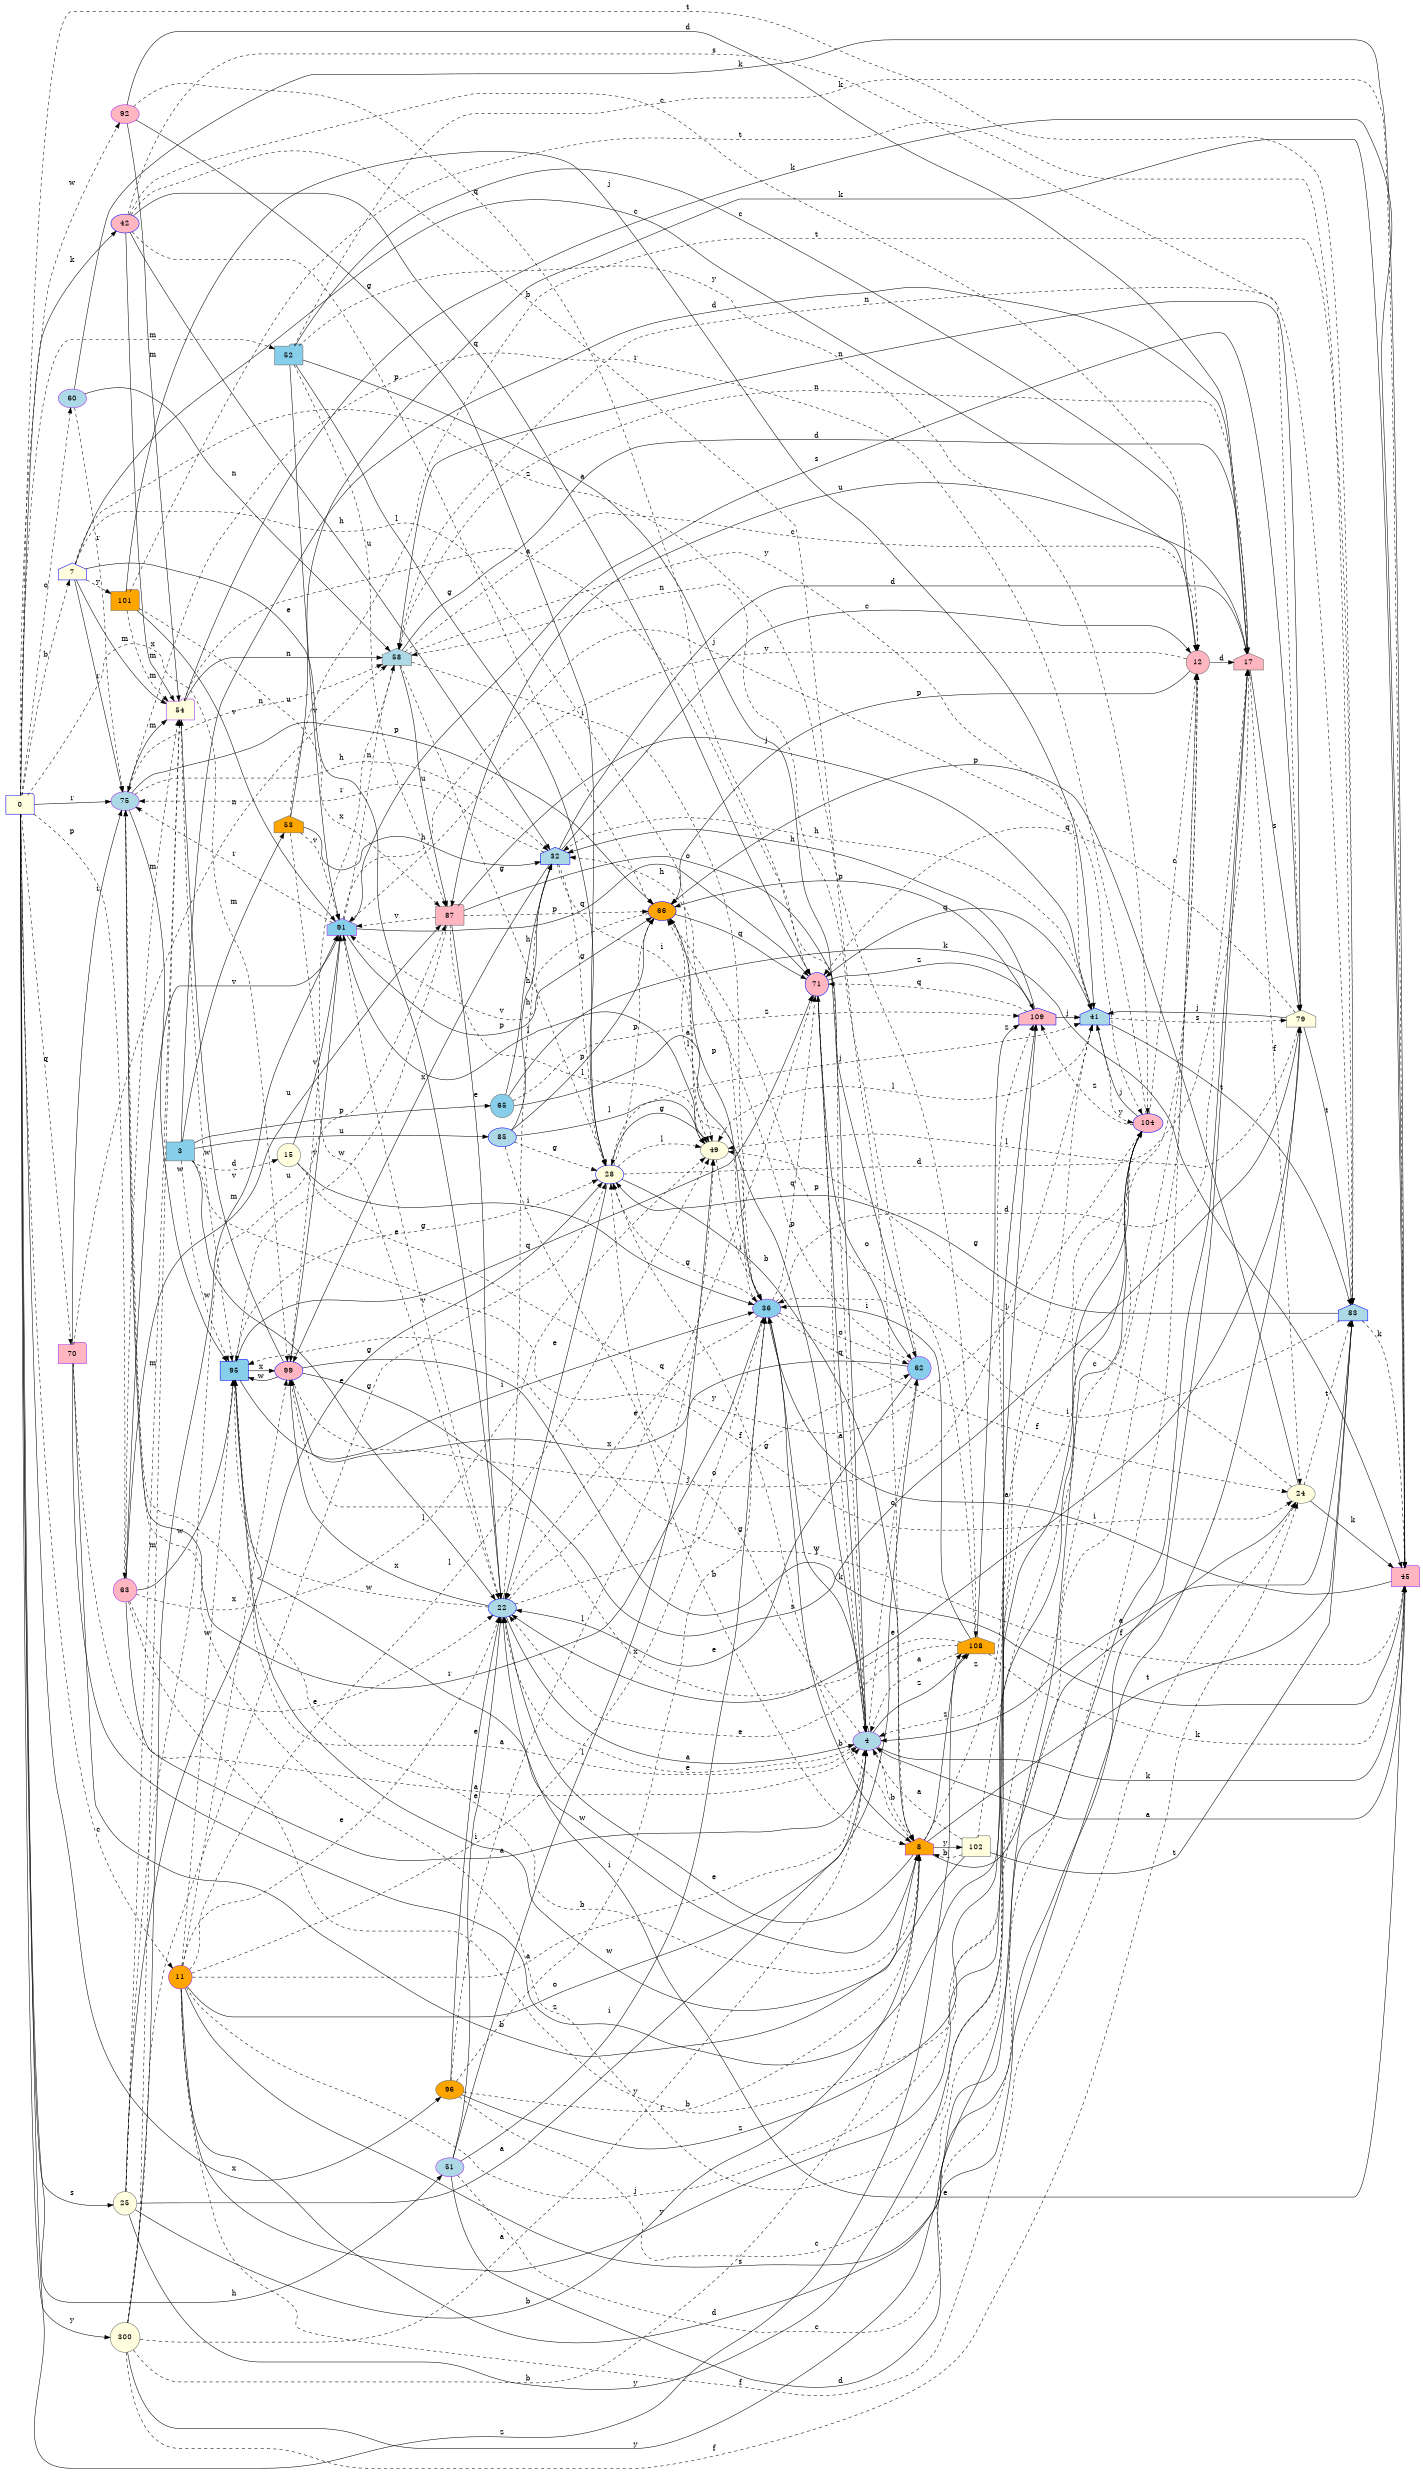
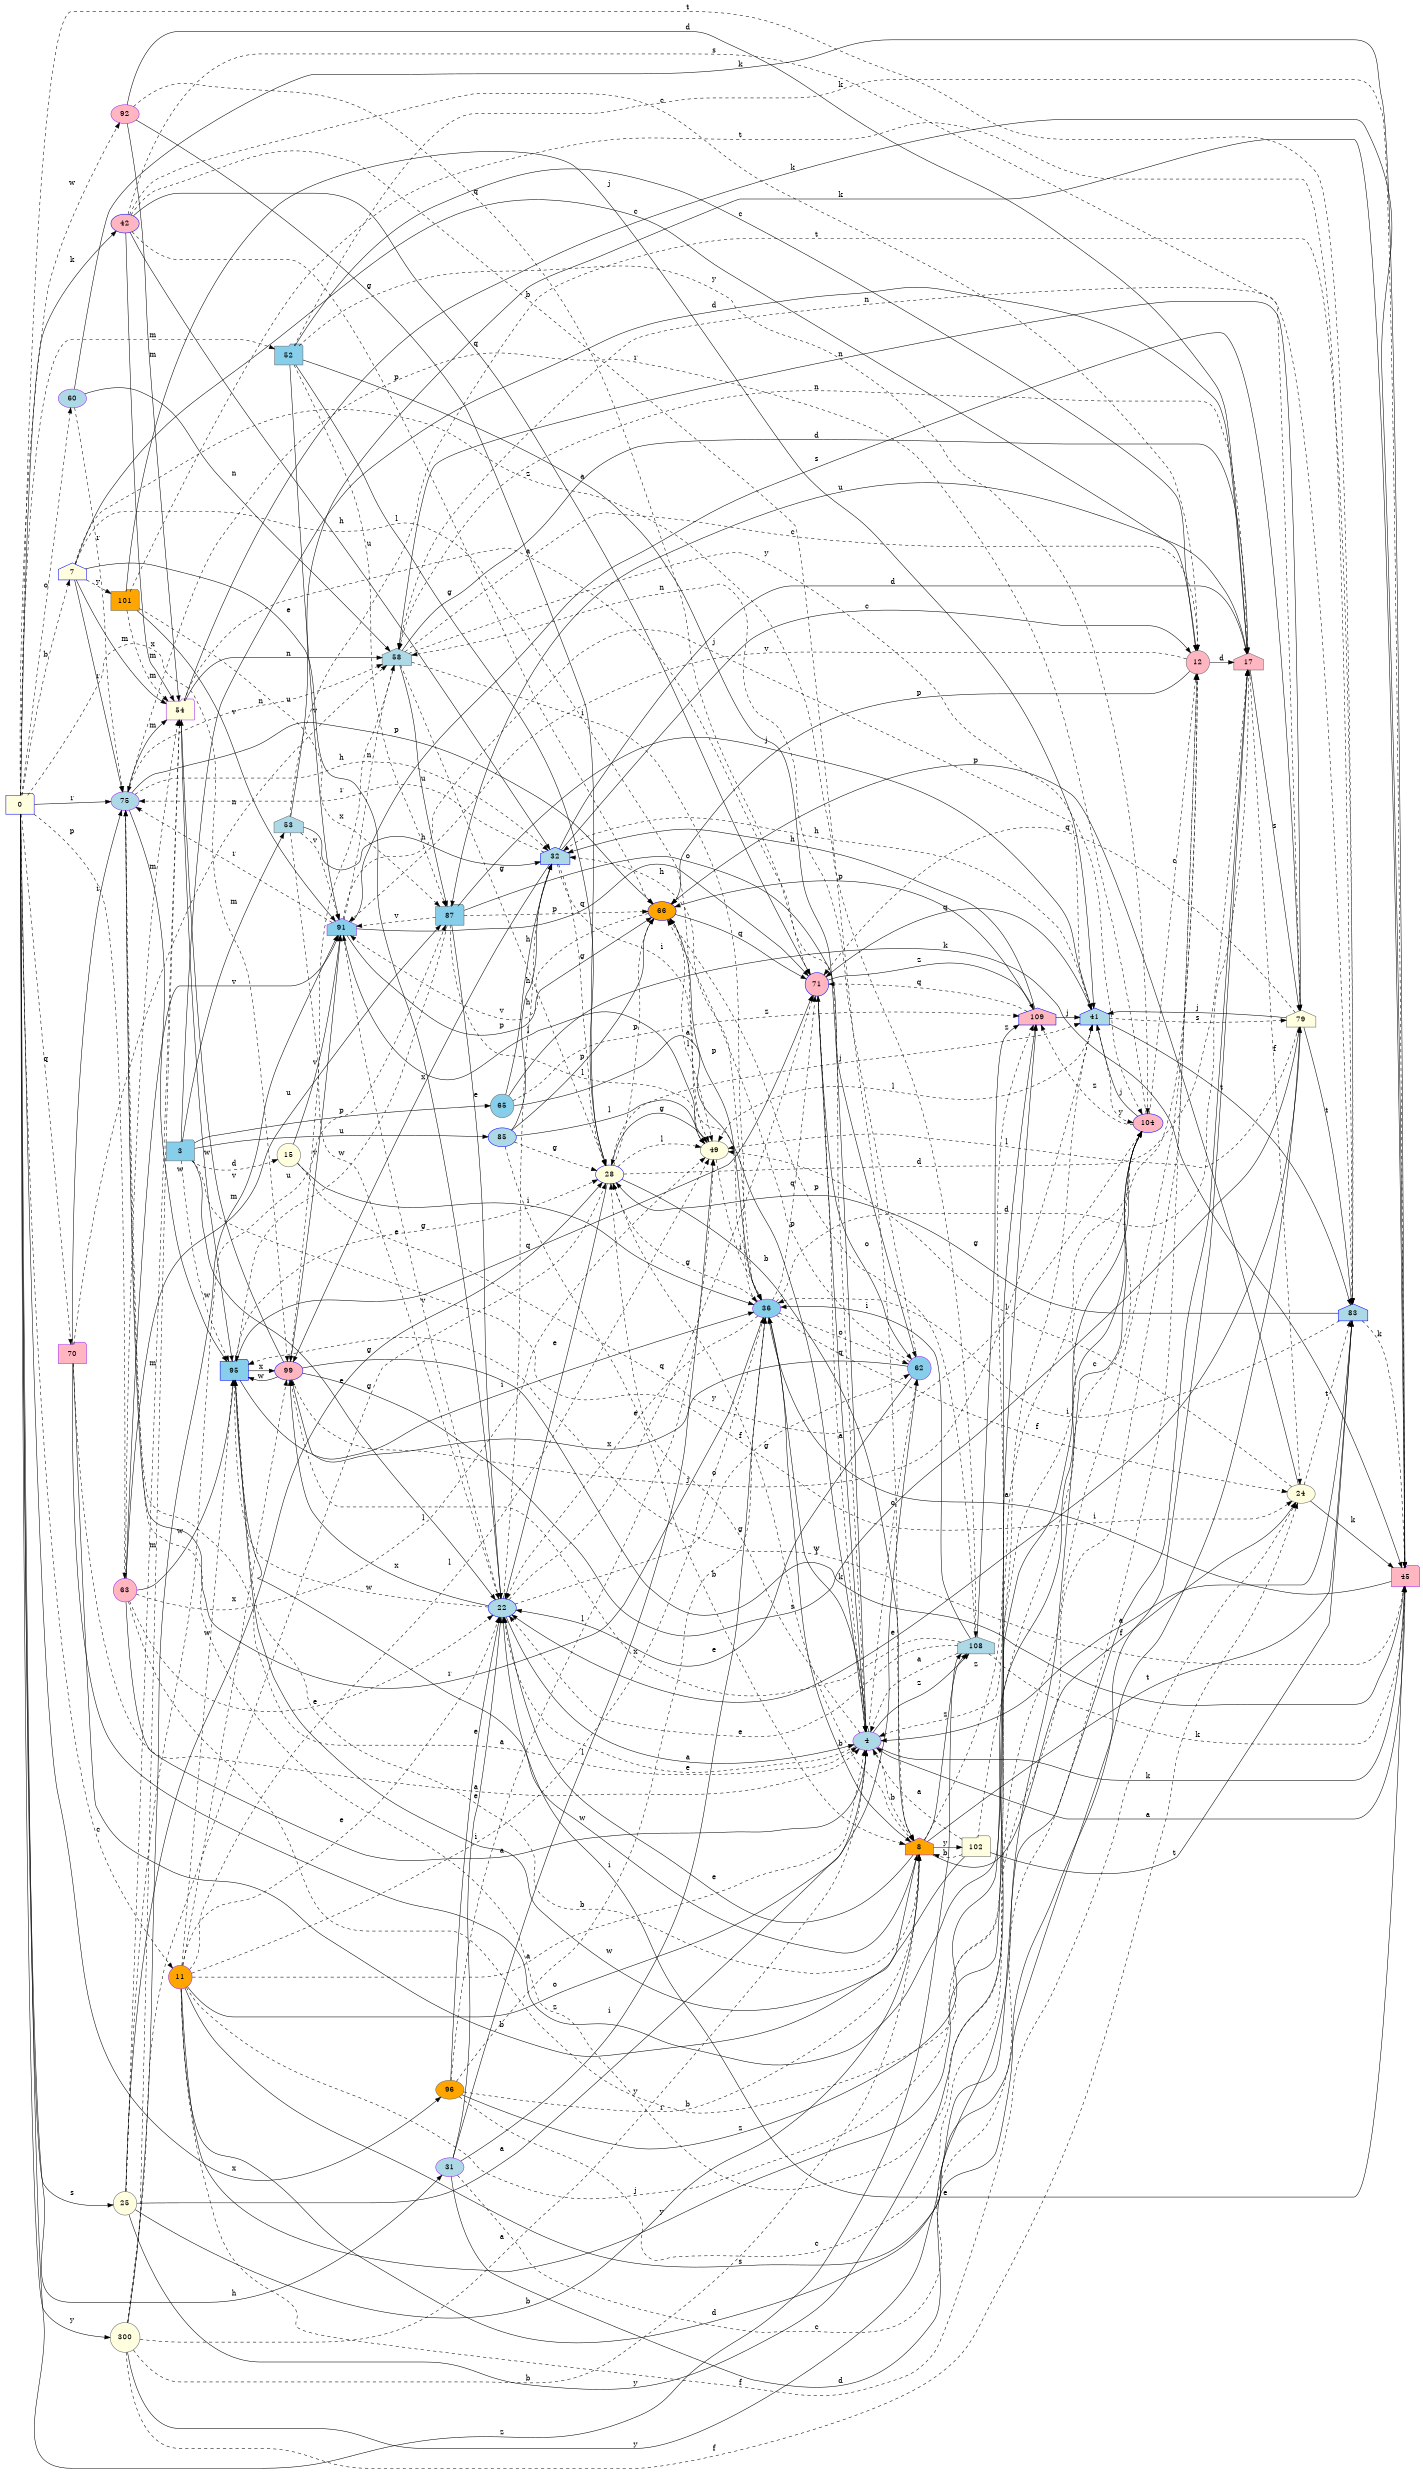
(289, 825) -> (289, 825)
(450, 916) -> (450, 916)
(195, 1039) -> (195, 1039)
(976, 1646) -> (976, 1646)
(450, 2167) -> (450, 2167)
